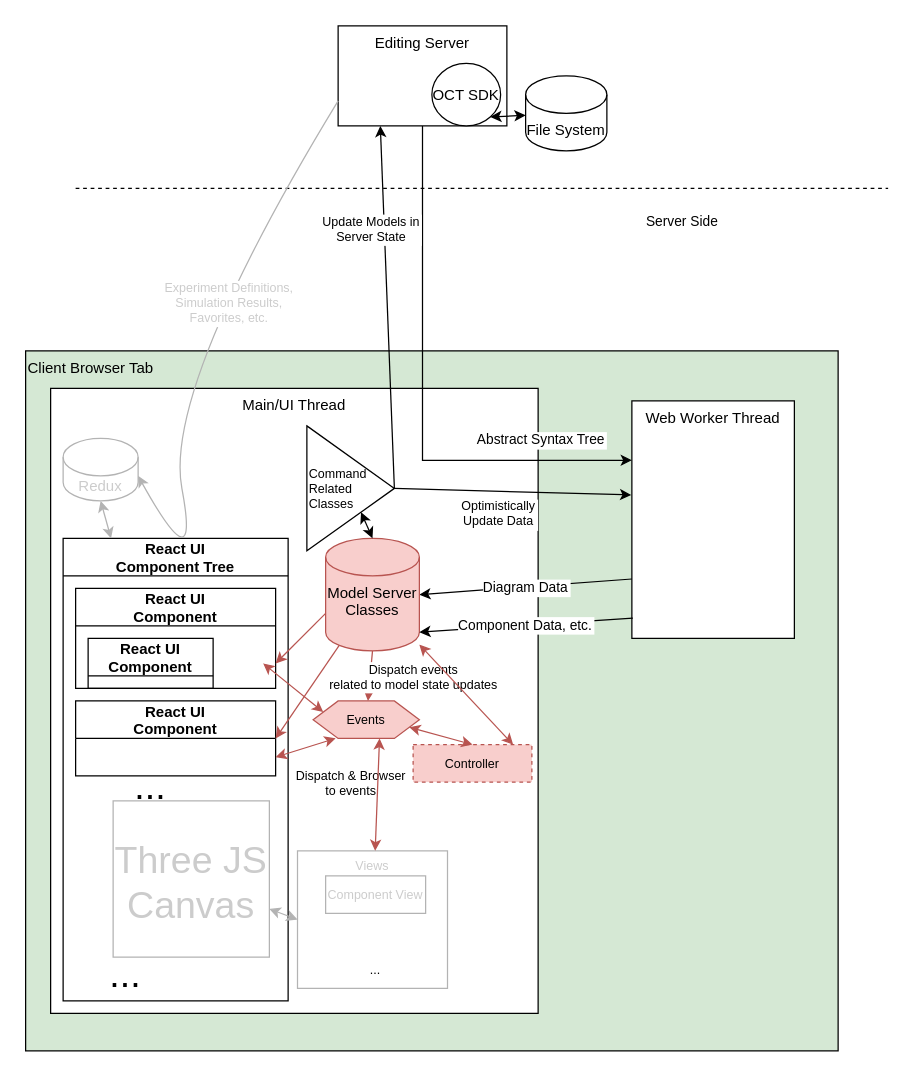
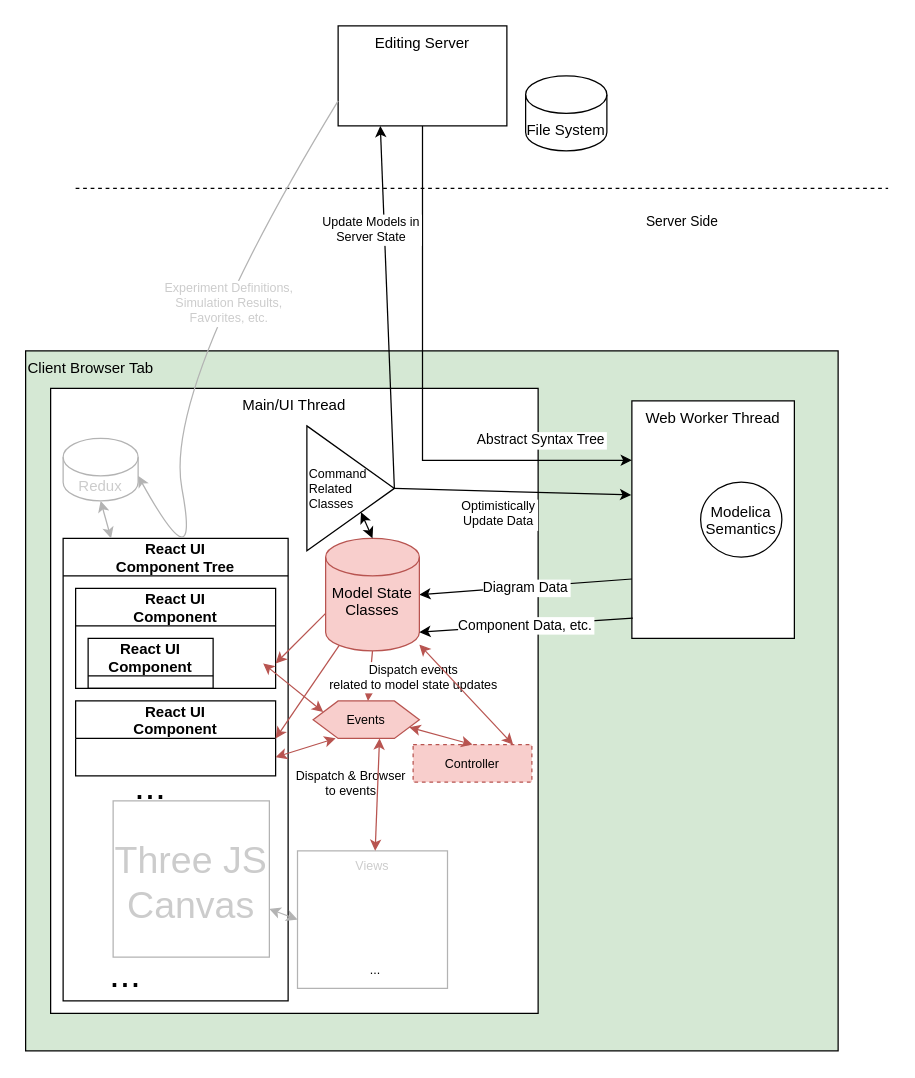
(466, 94) -> none
(507, 116) -> none
none -> (741, 519)
(372, 593) -> (372, 593)
(376, 894) -> none
